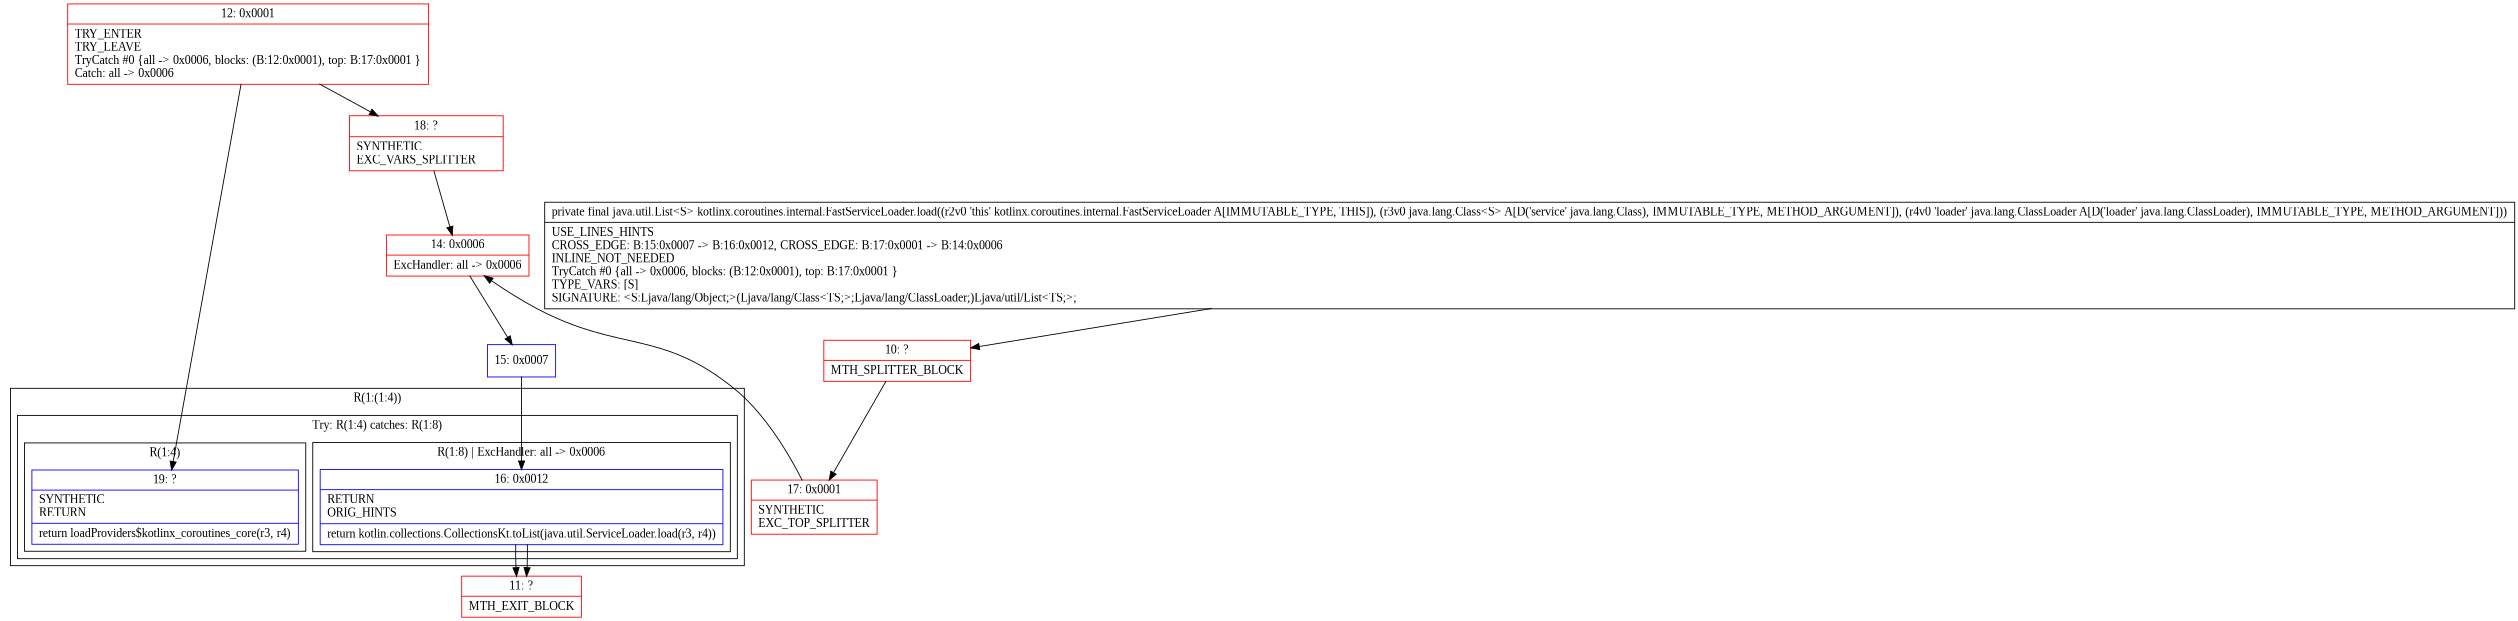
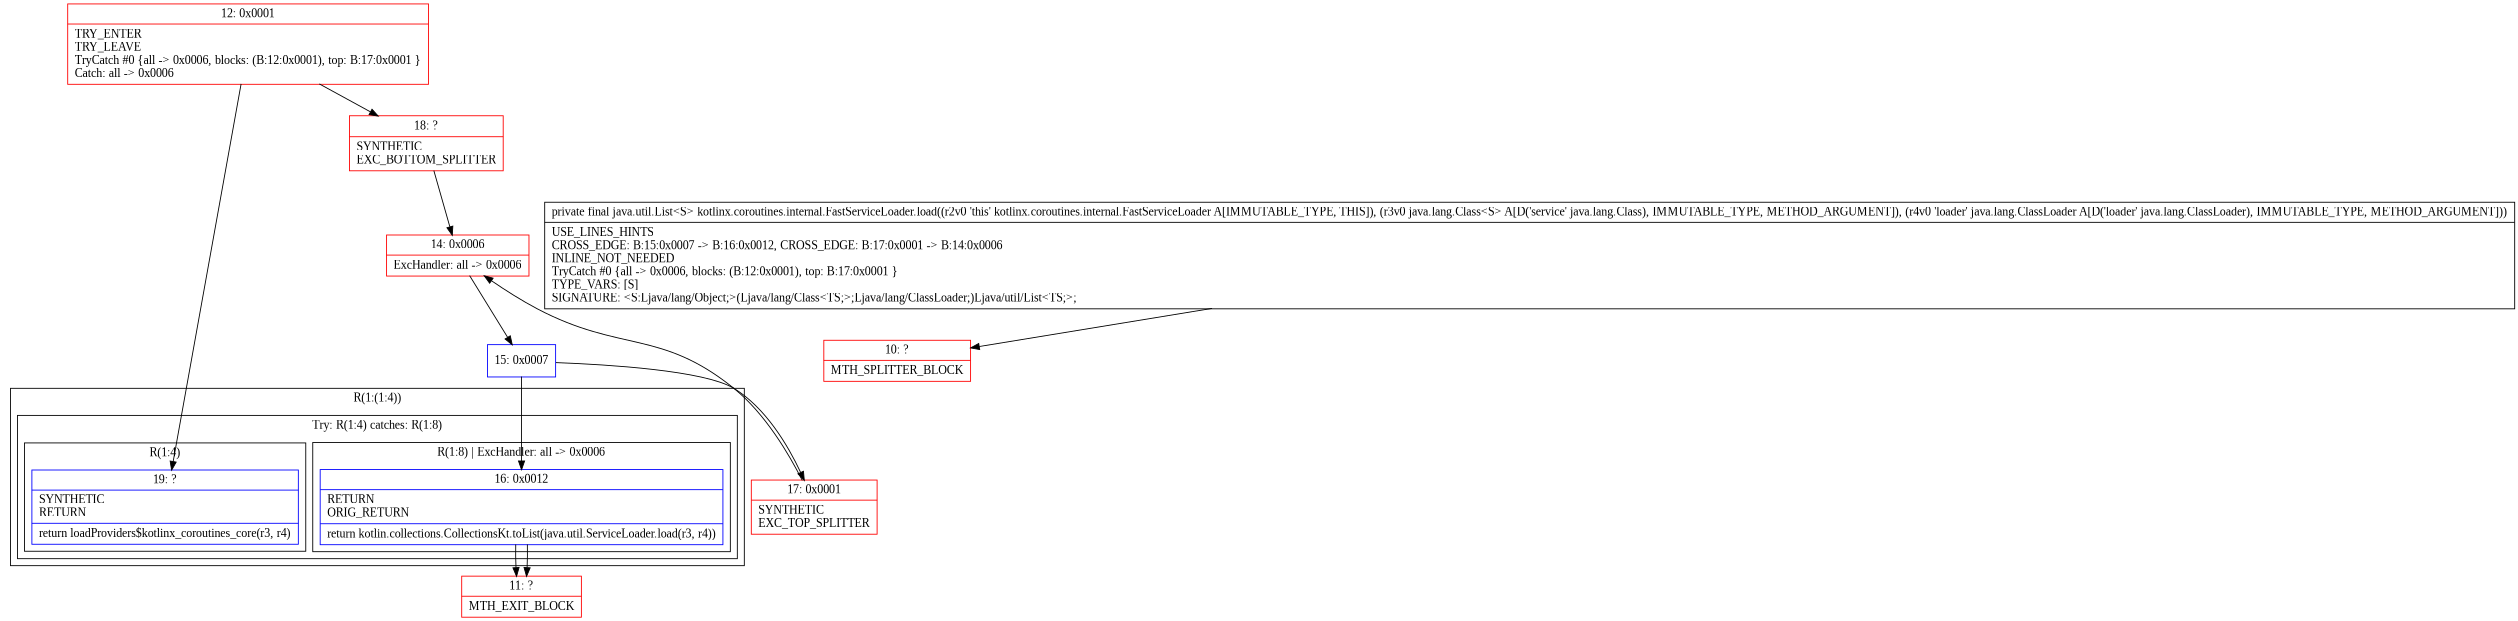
(416, 160) -> (426, 160)
(860, 427) -> (700, 377)
(362, 513) -> (368, 513)
